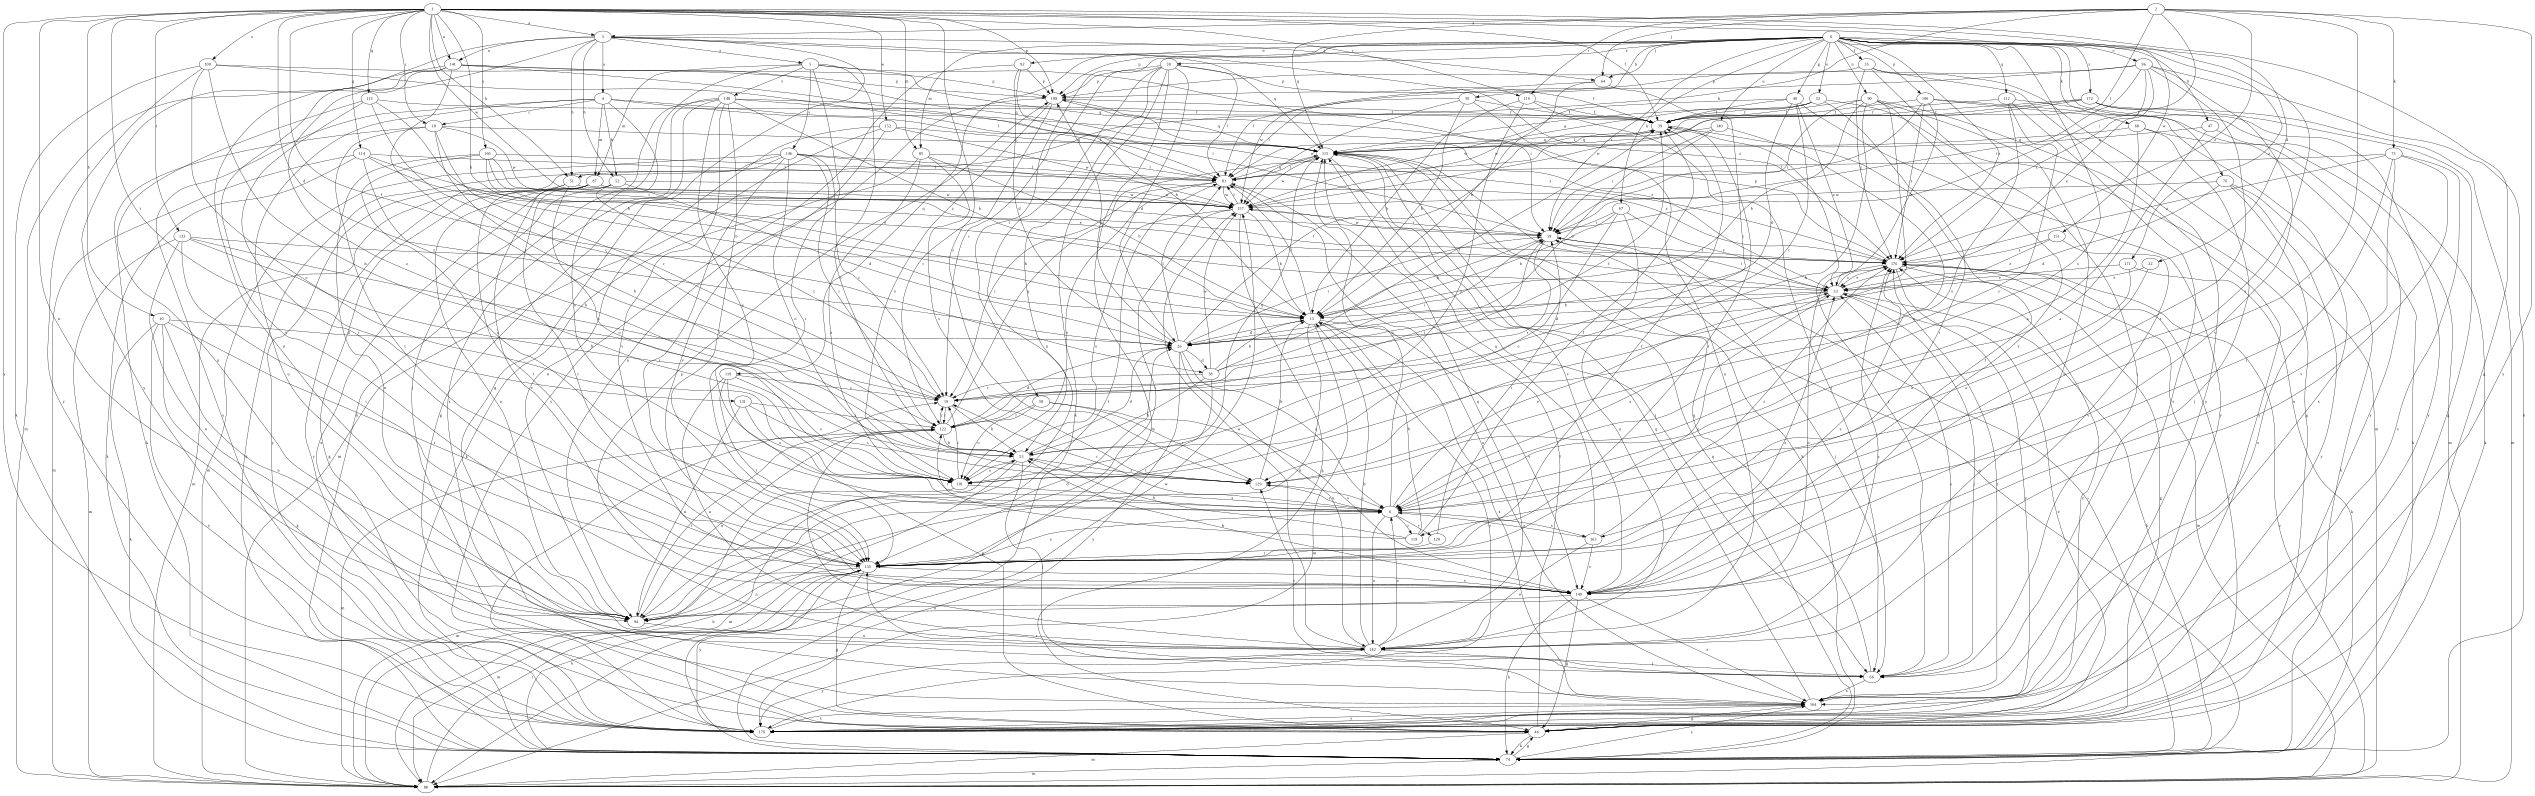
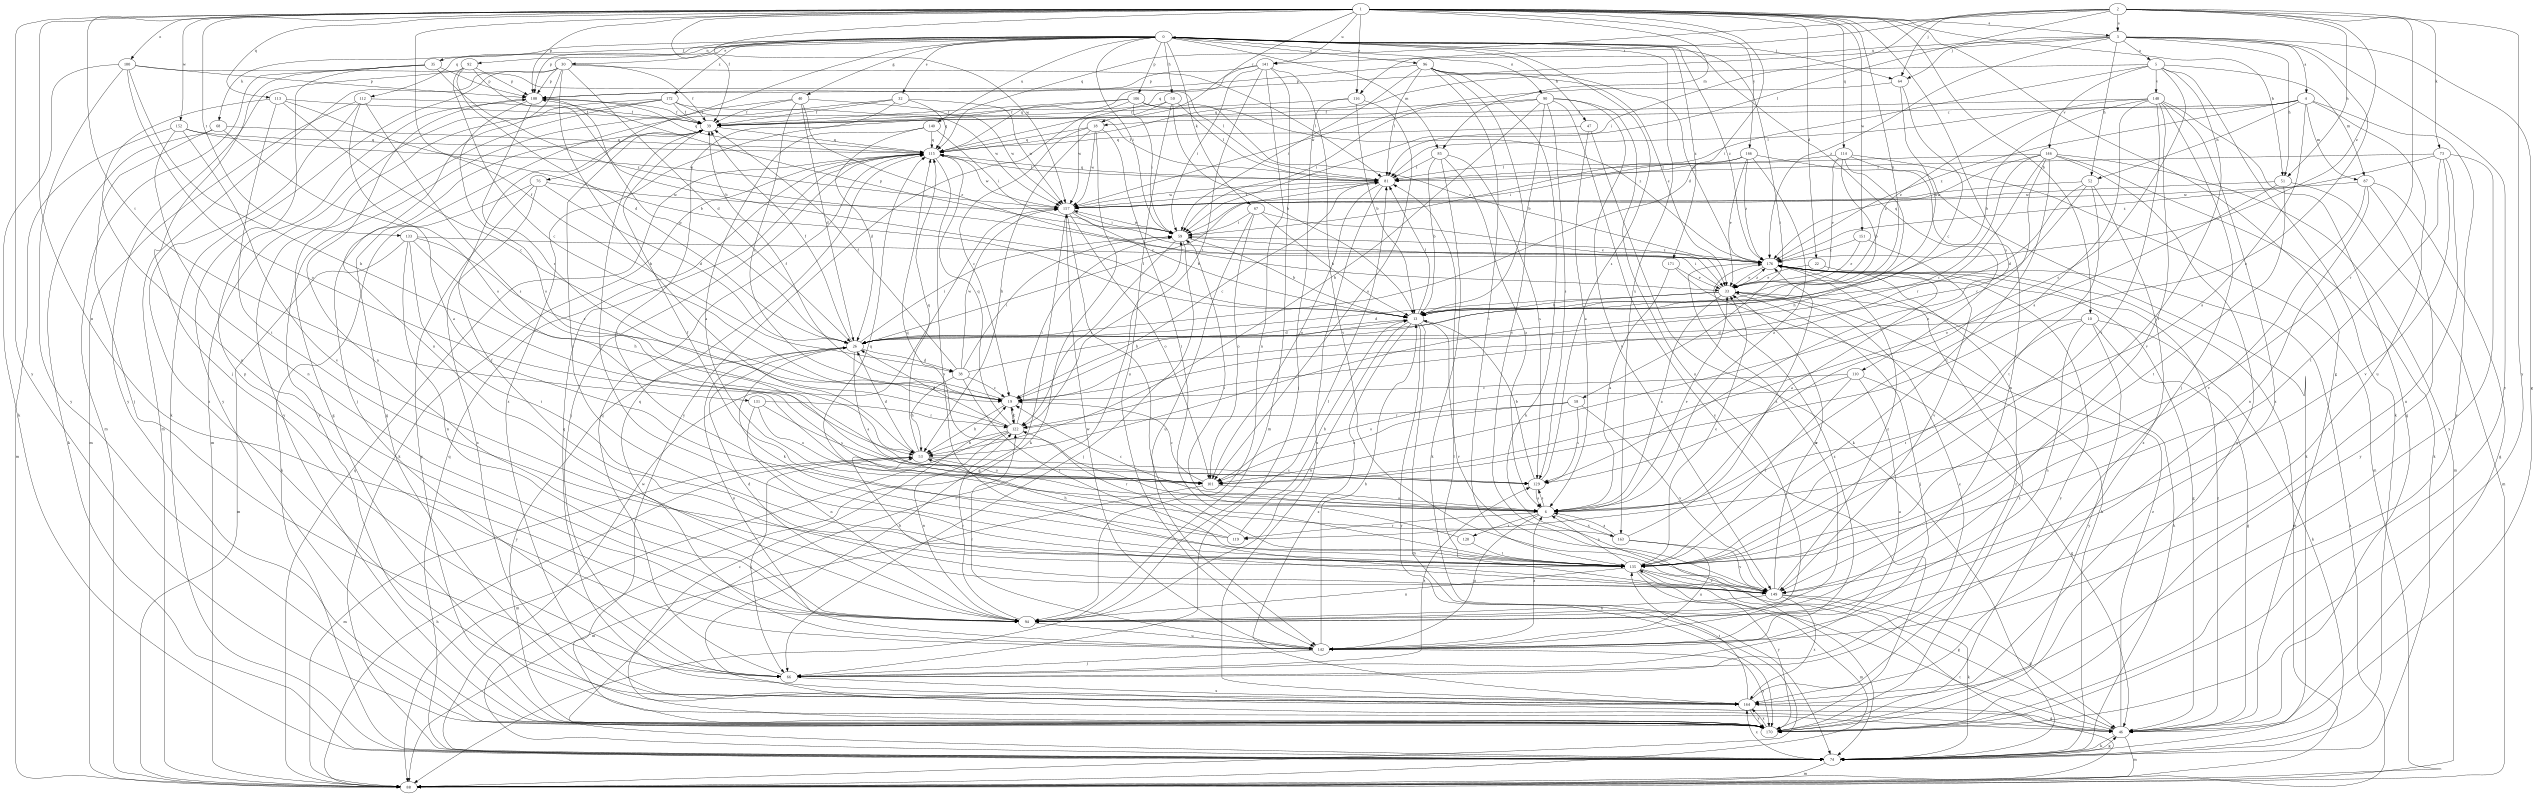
(1018, 194) -> (692, 303)
(1881, 346) -> (1598, 92)
(535, 735) -> (1101, 528)
